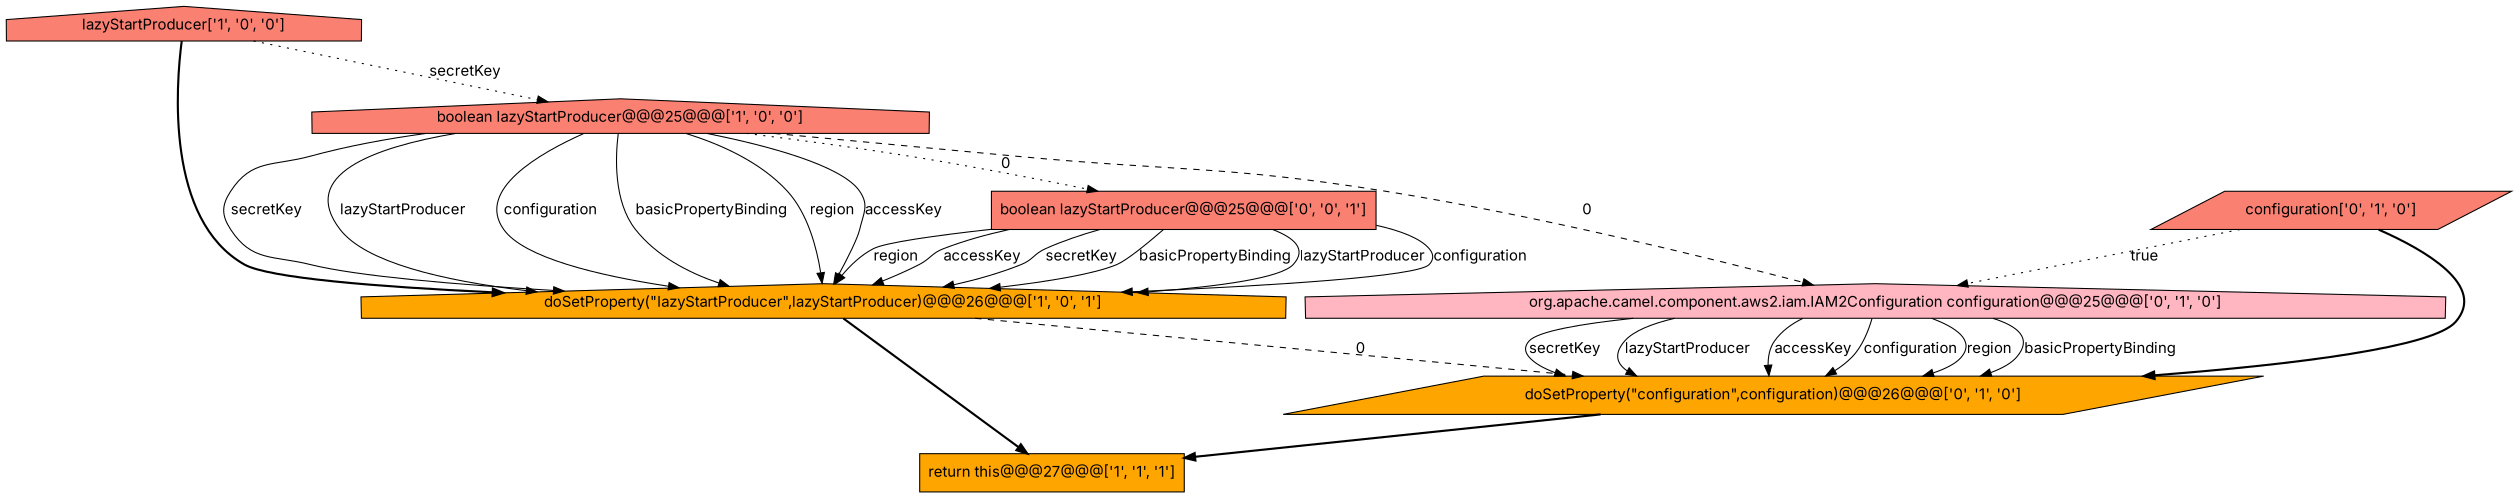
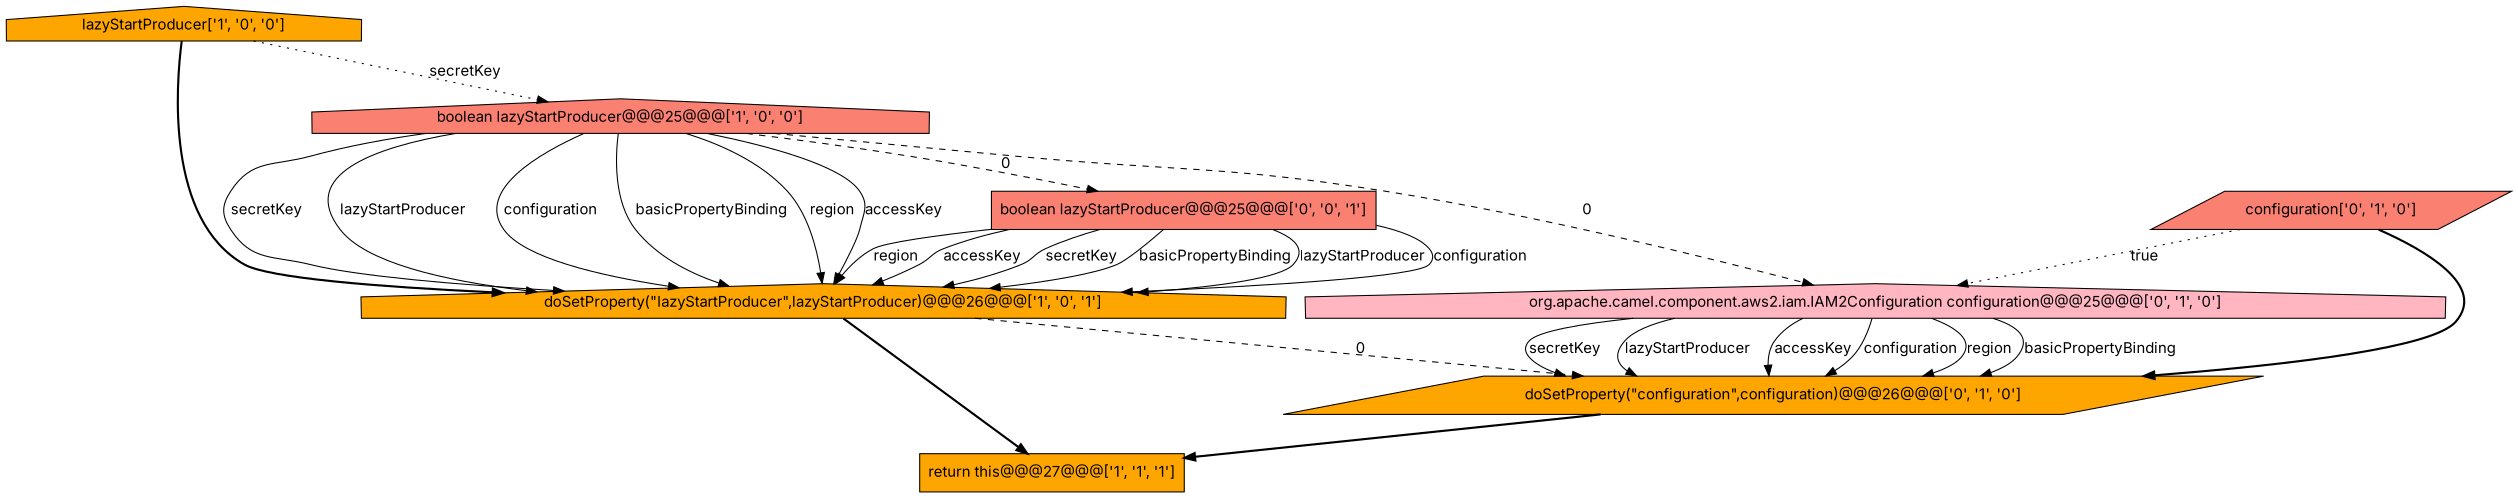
(184, 26) -> (184, 26)
(917, 157) -> (917, 157)
